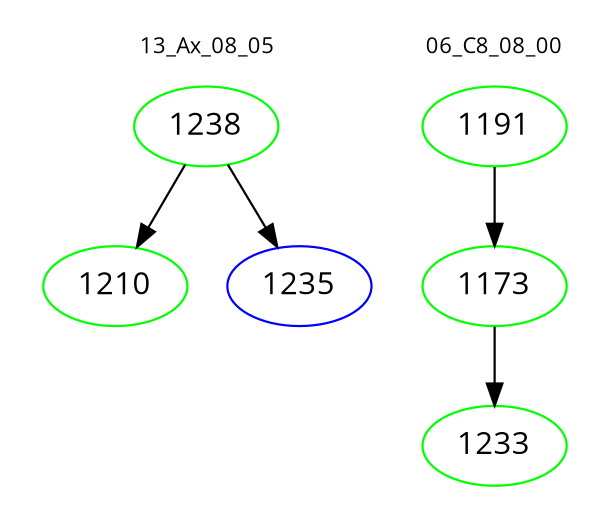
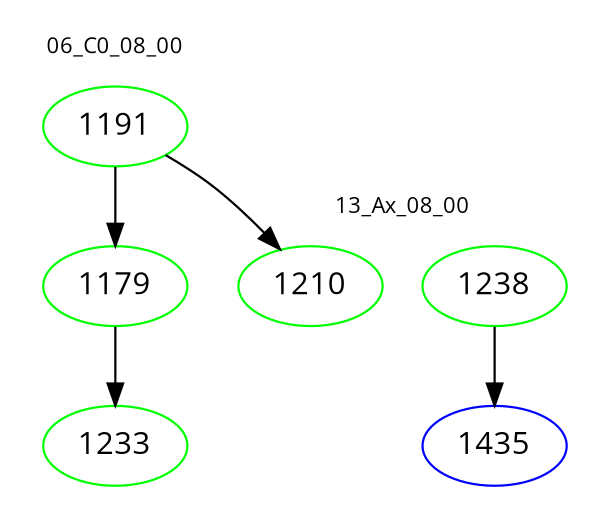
(207, 48) -> (403, 207)
(495, 48) -> (115, 48)
(167, 196) -> (237, 207)
(299, 286) -> (495, 446)
(495, 286) -> (115, 286)
